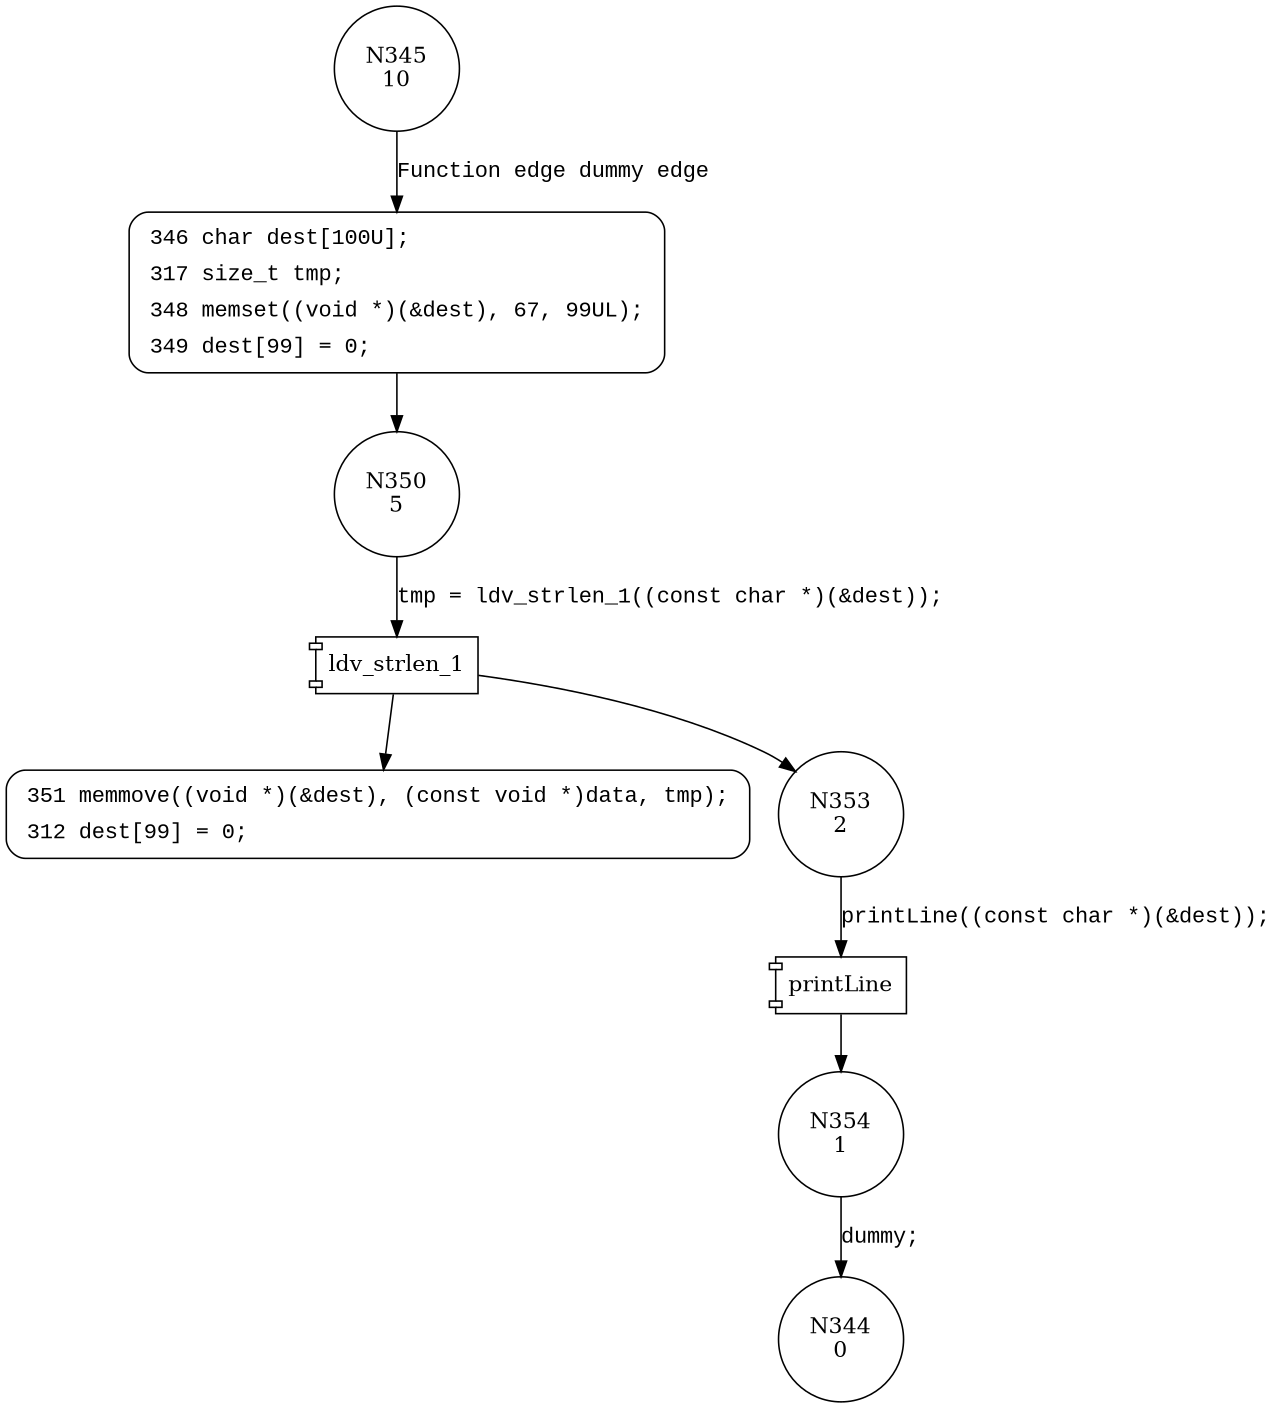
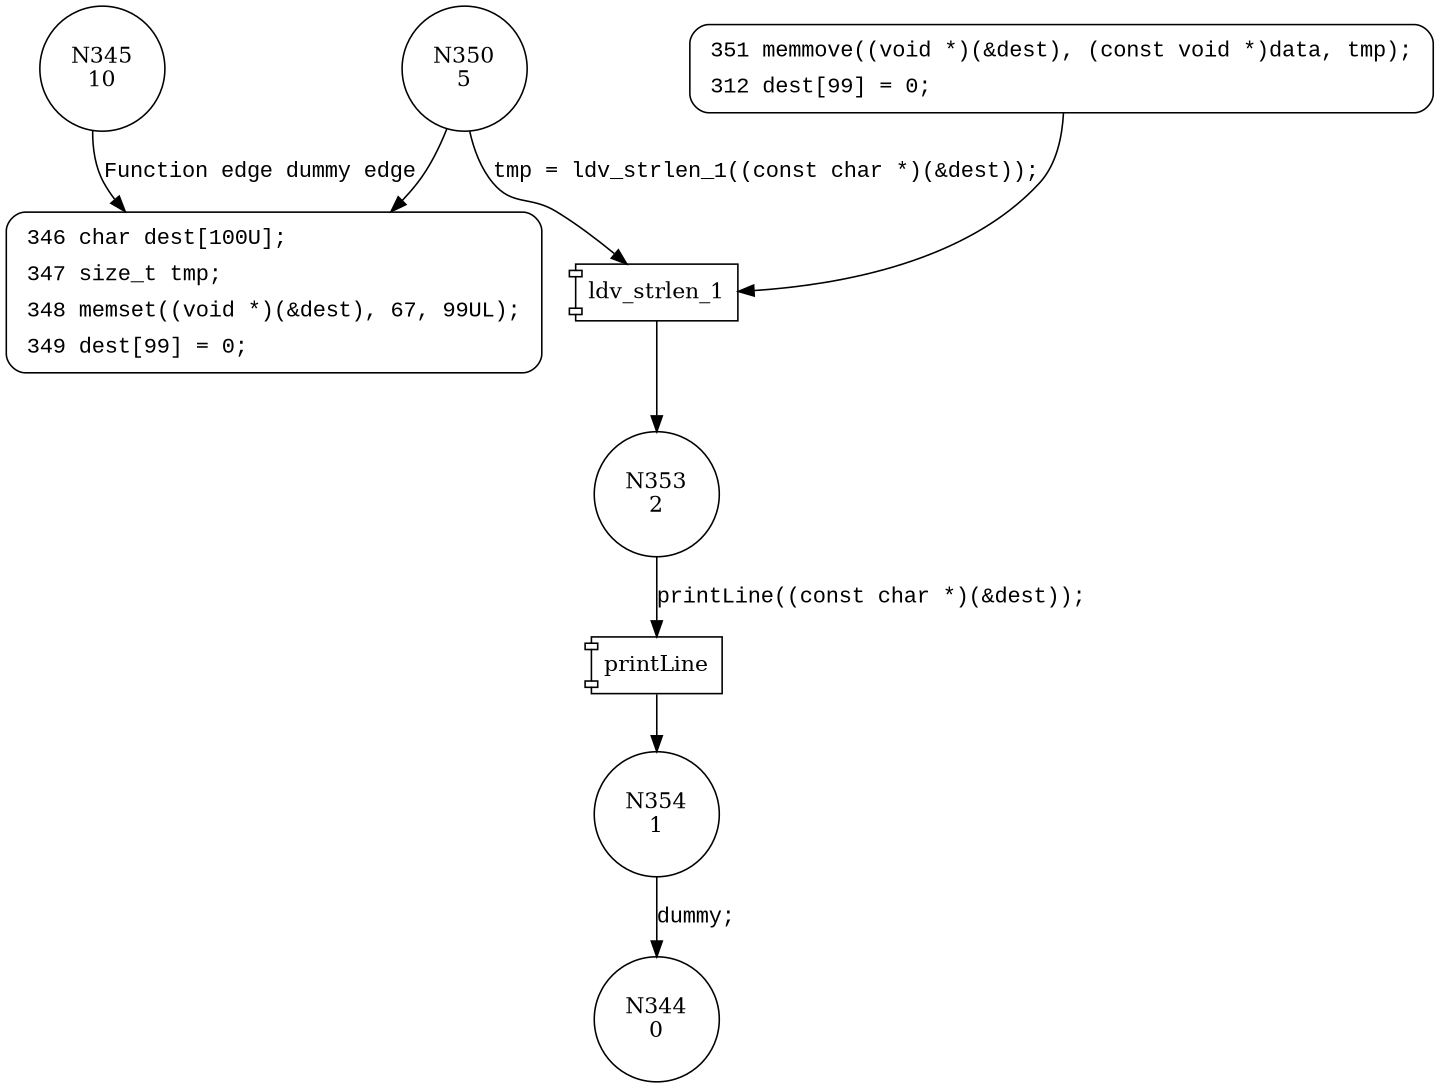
(169, 274) -> (46, 274)
(397, 394) -> (428, 167)
(389, 724) -> (942, 249)
